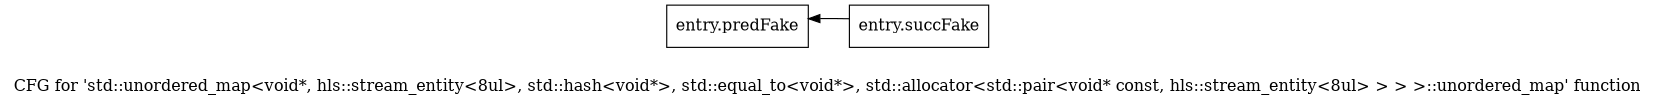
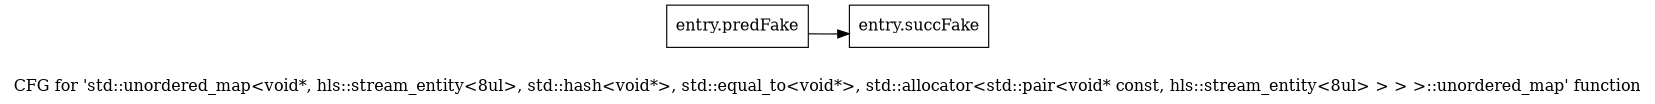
(835, 19) -> (823, 34)
